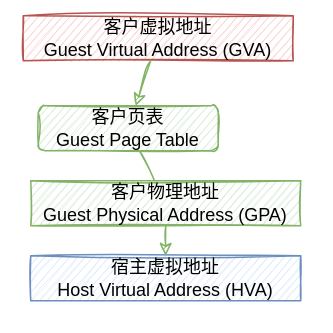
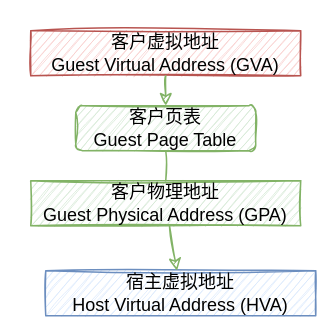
(158, 38) -> (166, 53)
(128, 128) -> (166, 128)
(166, 278) -> (181, 293)
